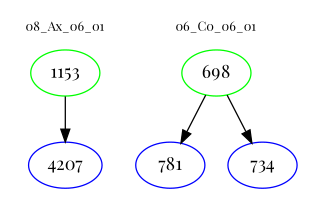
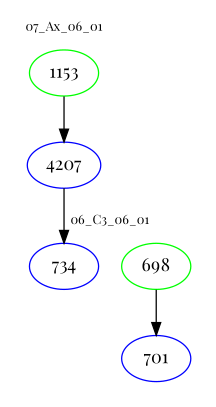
(65, 28) -> (65, 28)
(216, 28) -> (110, 221)
(237, 113) -> (64, 217)
(170, 165) -> (156, 359)
